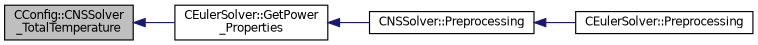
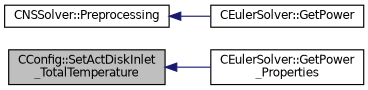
(69, 23) -> (87, 67)
(355, 23) -> none
(664, 23) -> (287, 16)
